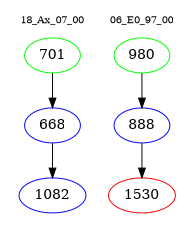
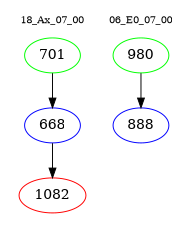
(142, 21) -> (141, 21)
(52, 195) -> (52, 195)
(142, 195) -> none
